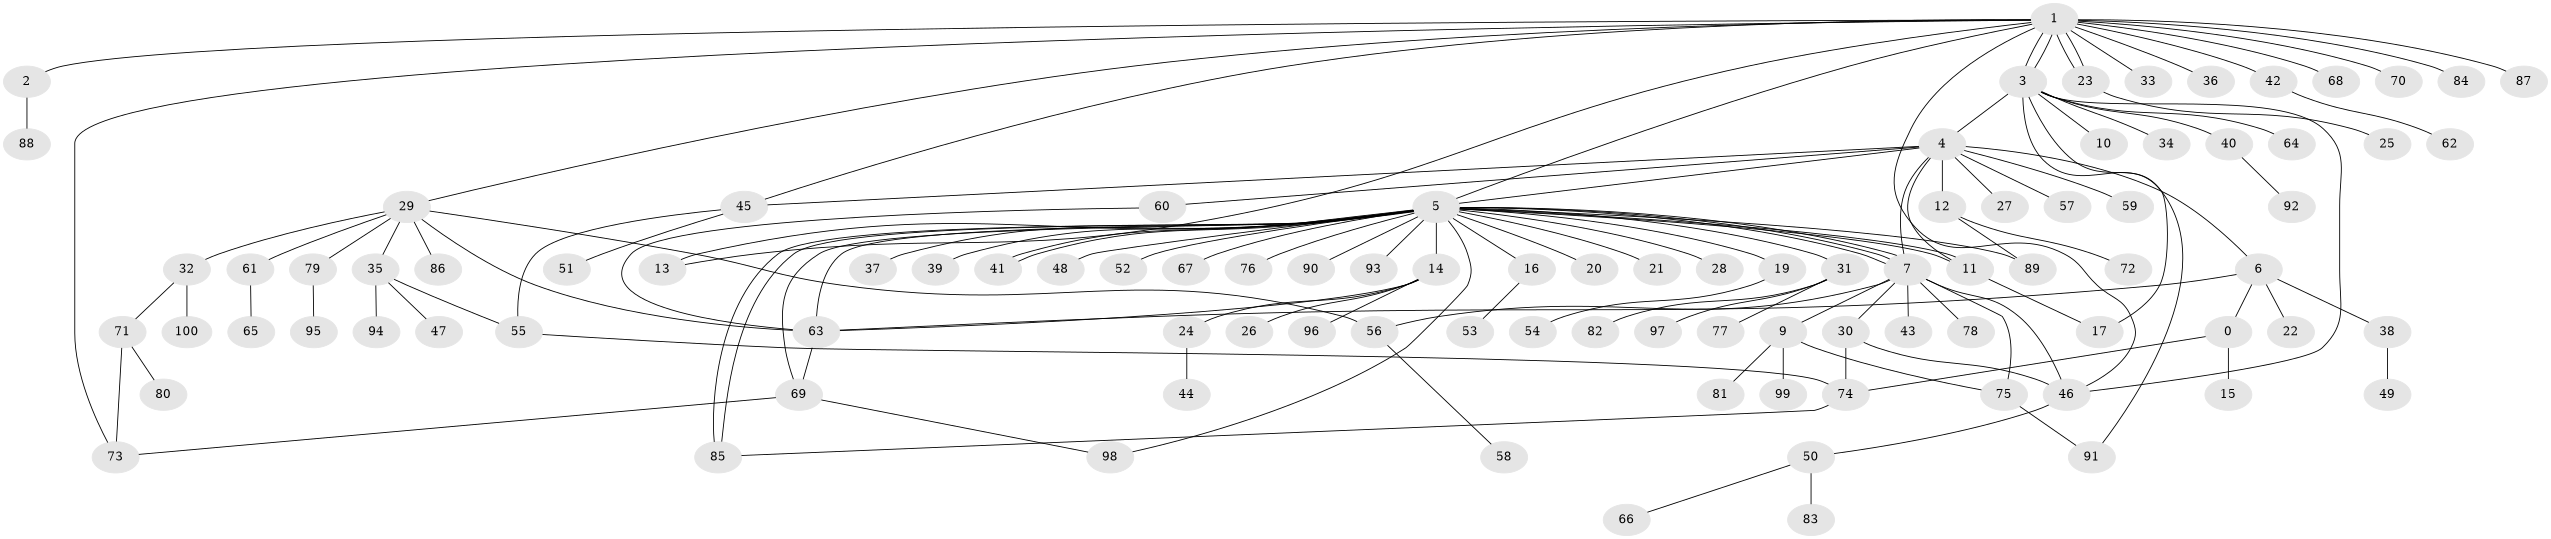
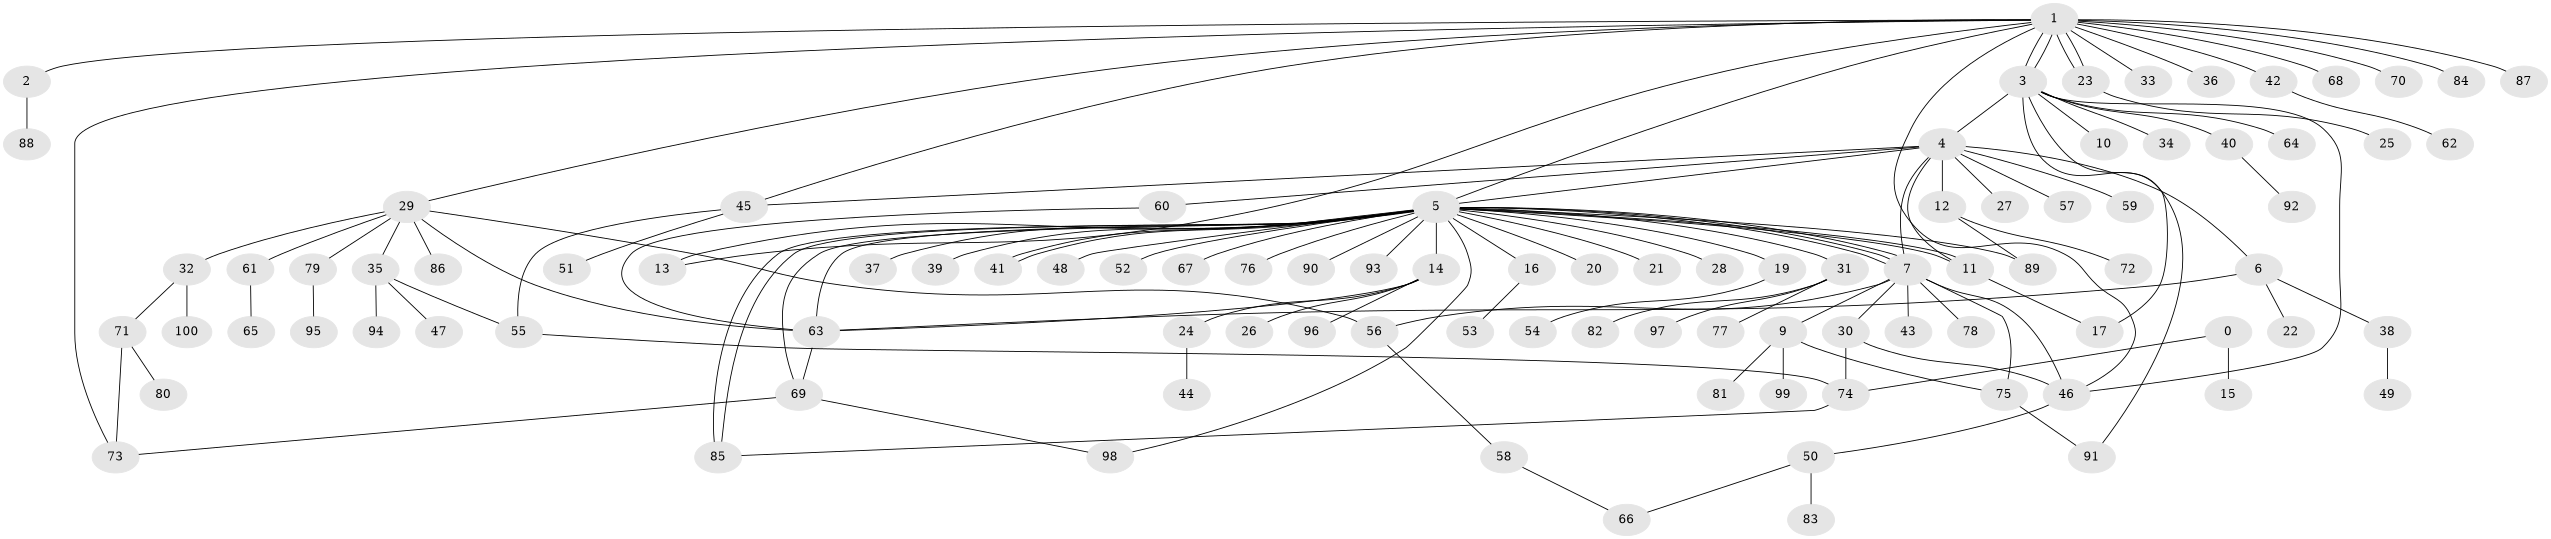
(2244, 301) -> none
none -> (1565, 489)
